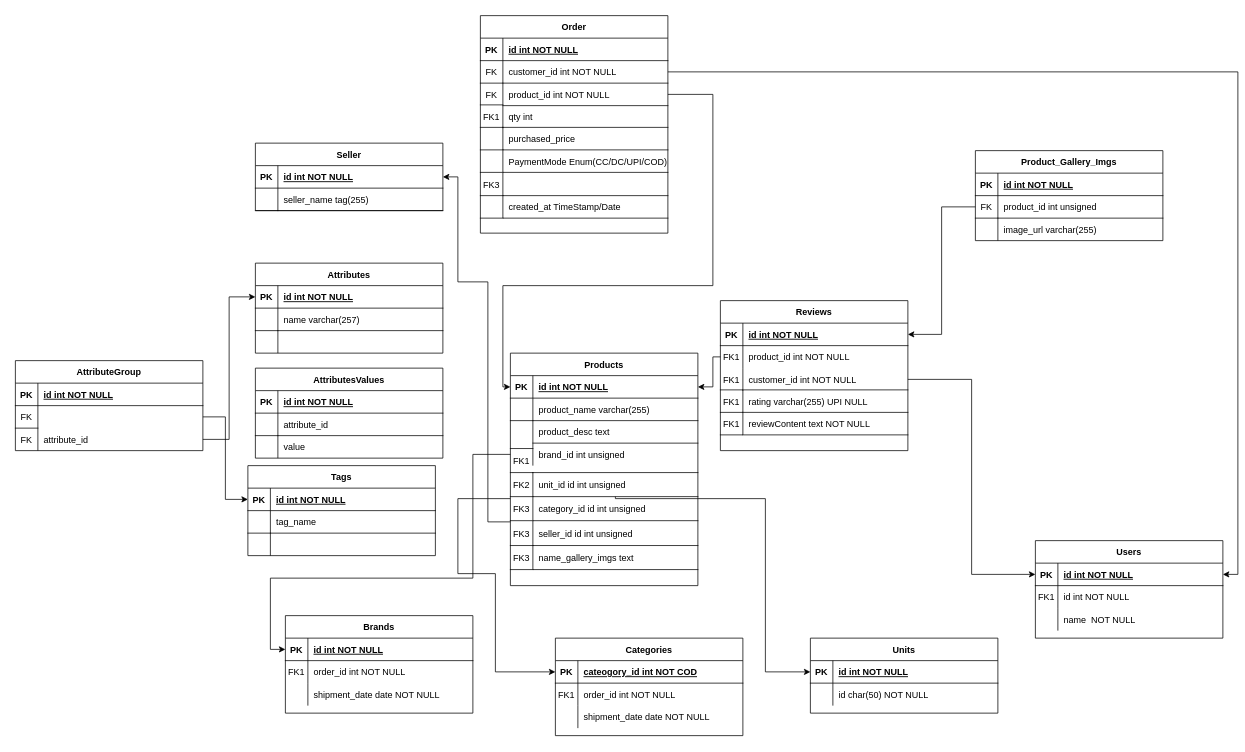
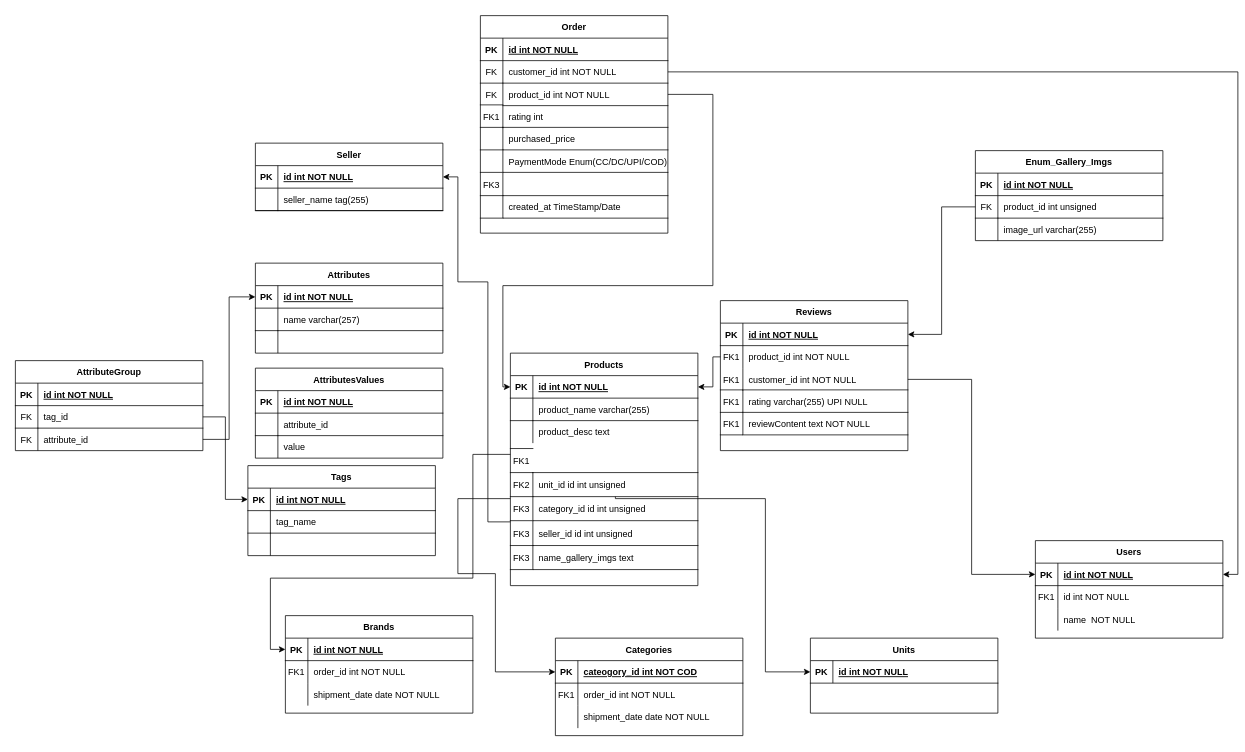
(524, 117) -> (530, 117)
(1069, 162) -> (1069, 162)
none -> (120, 417)
(615, 454) -> none
(915, 694) -> none
